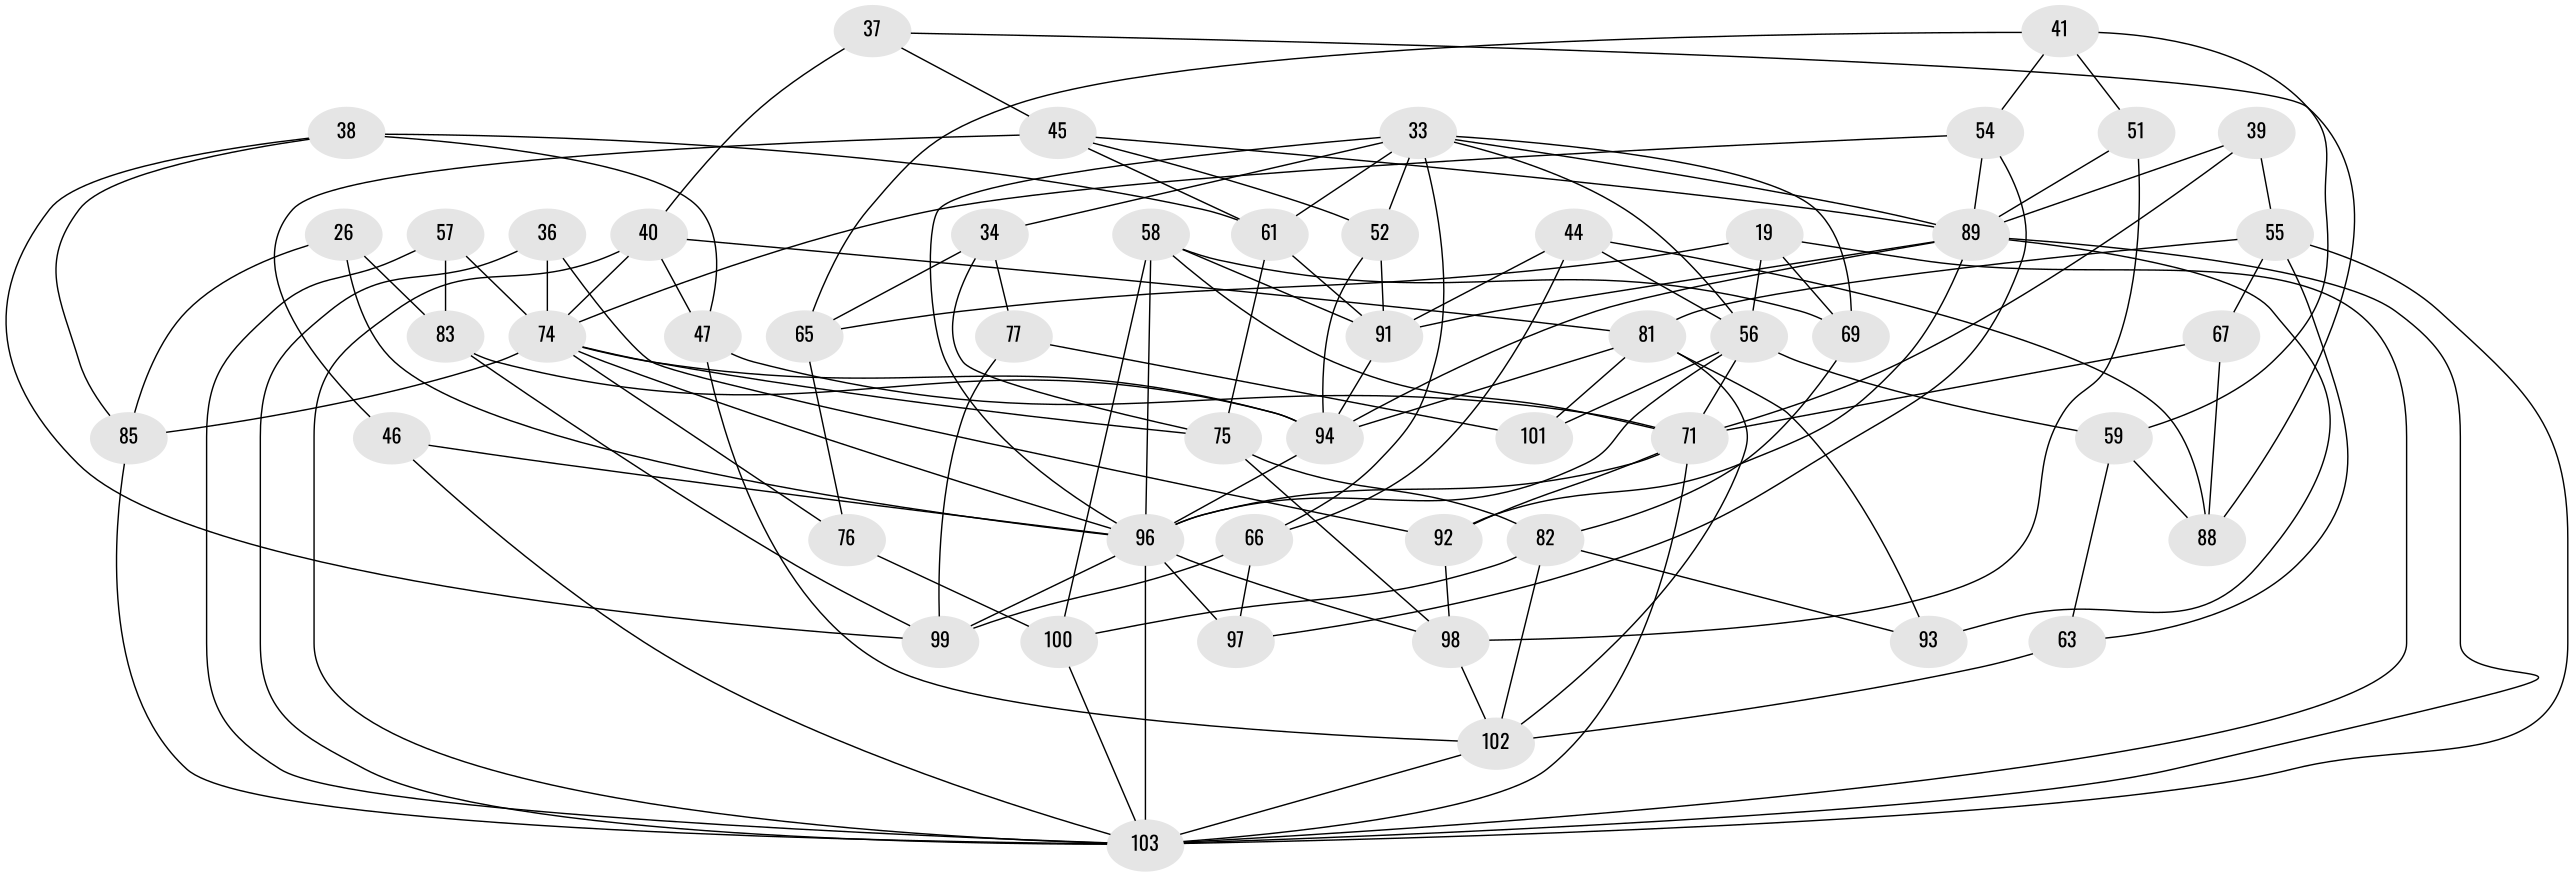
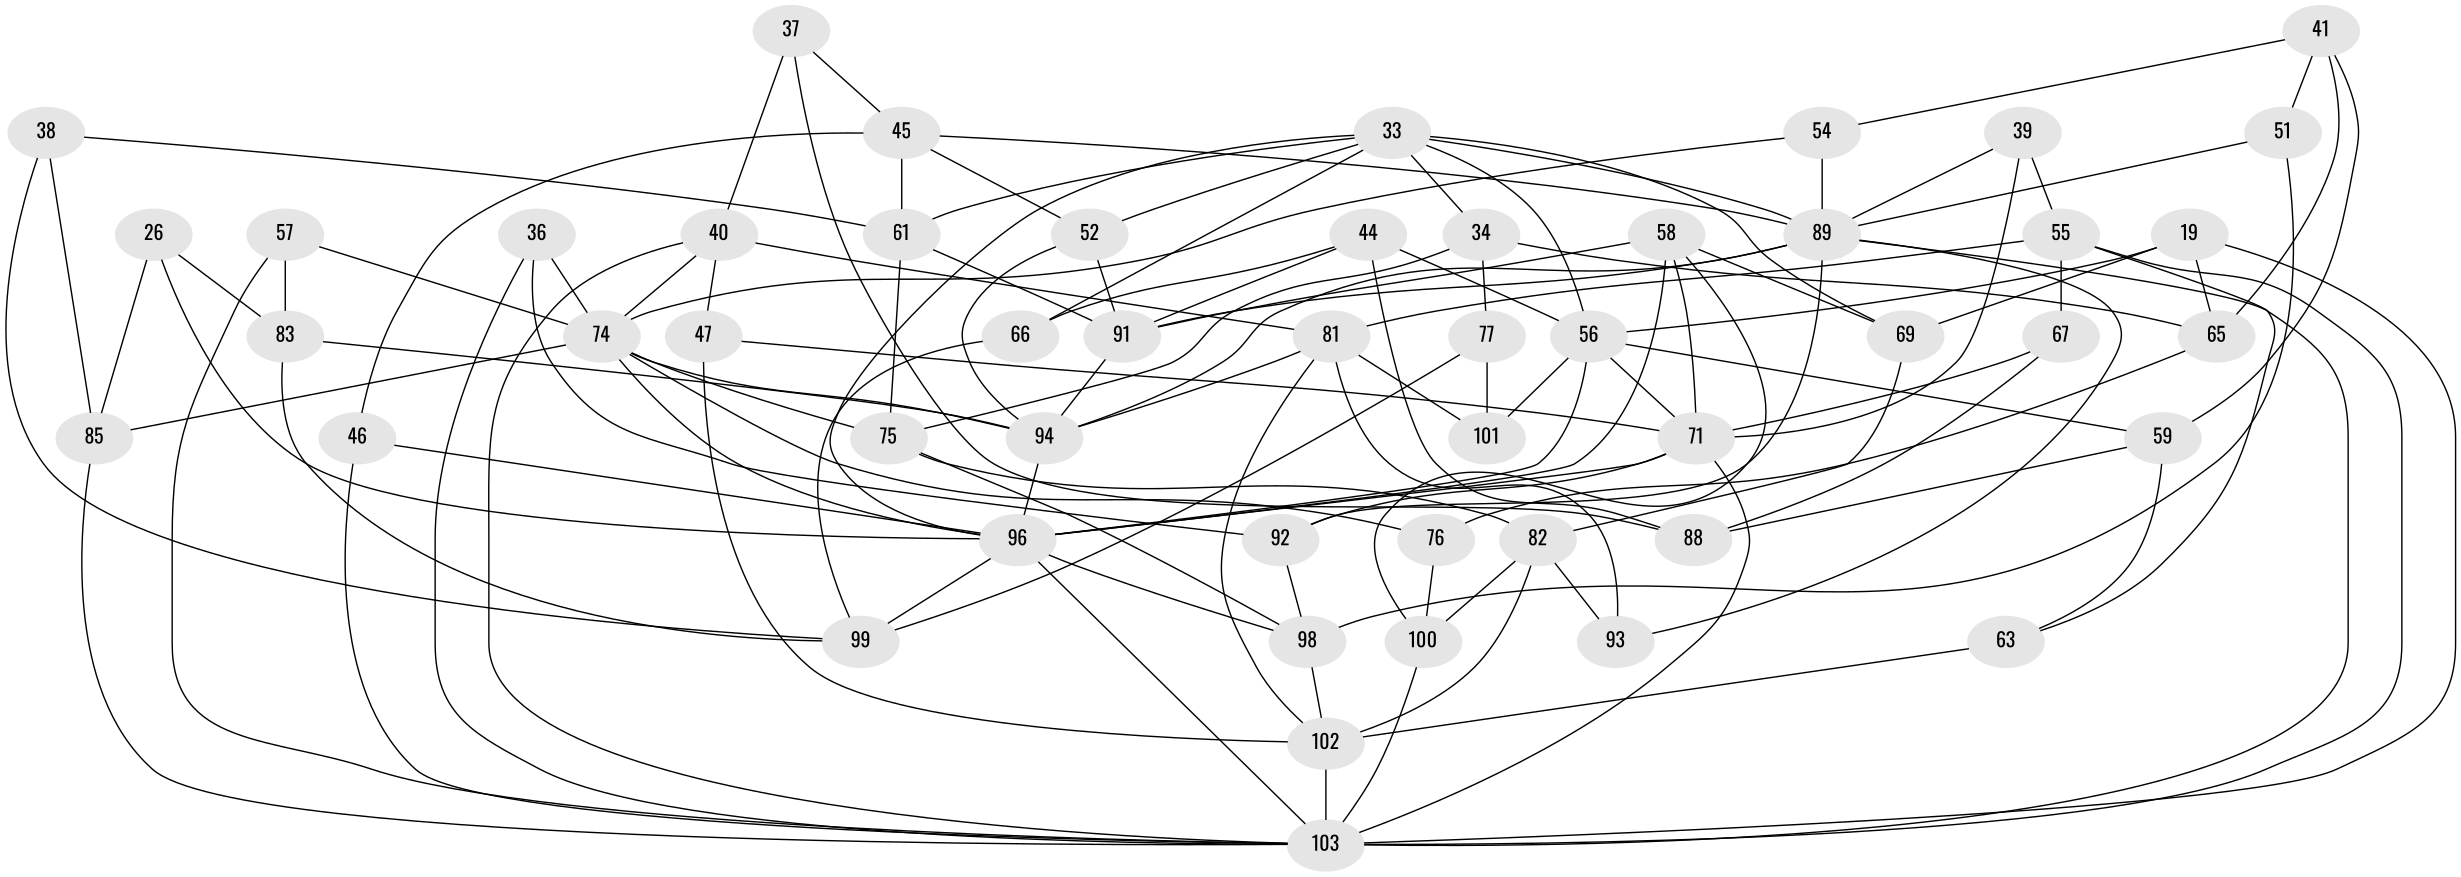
(600, 166) -> none
(1236, 642) -> none
